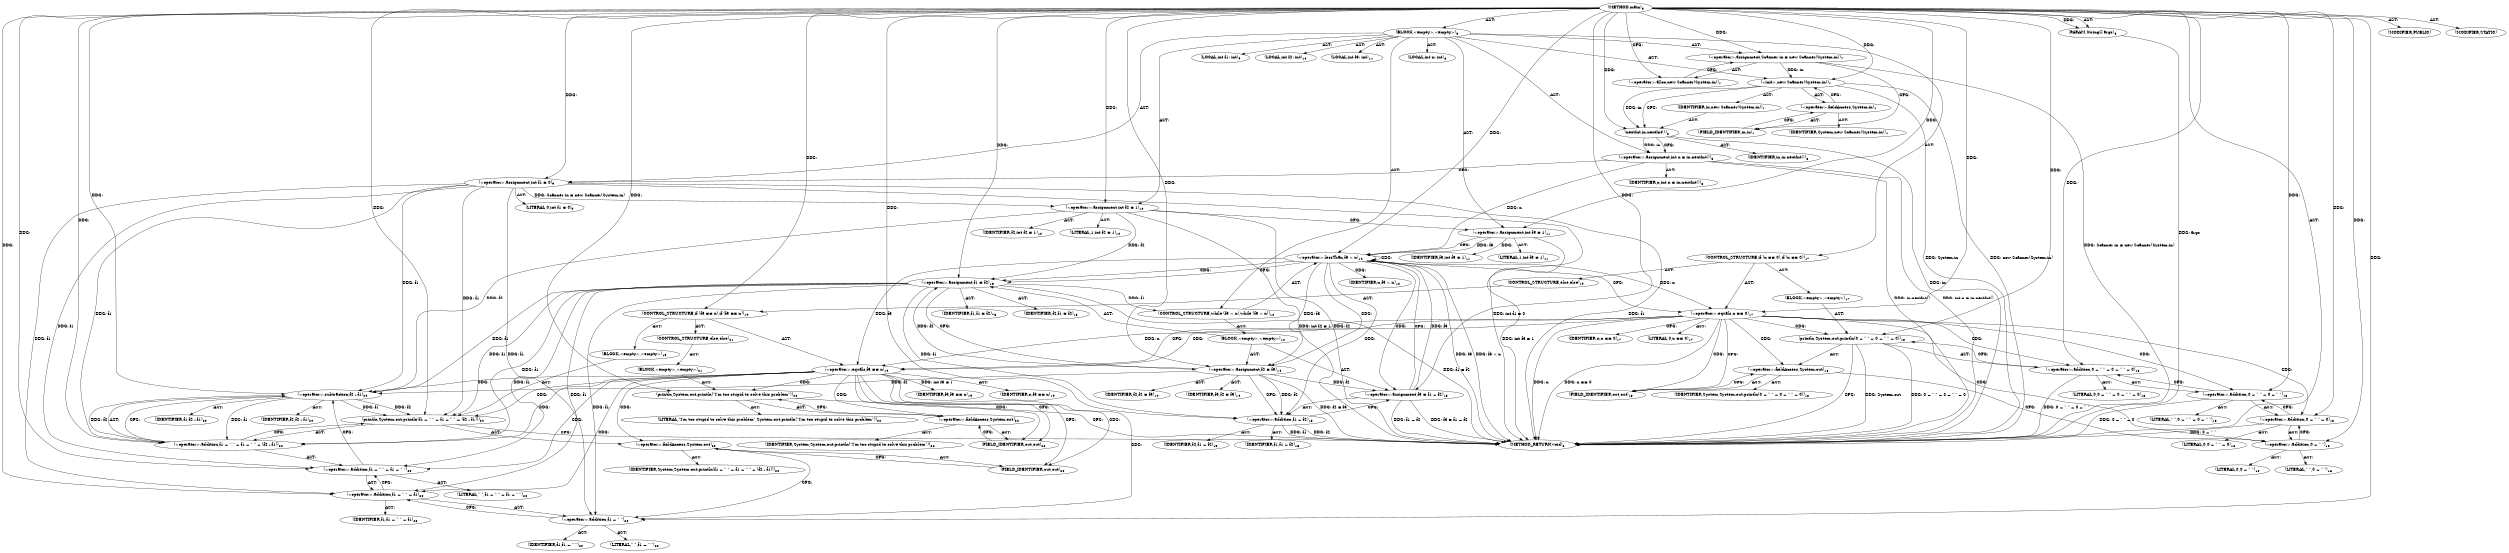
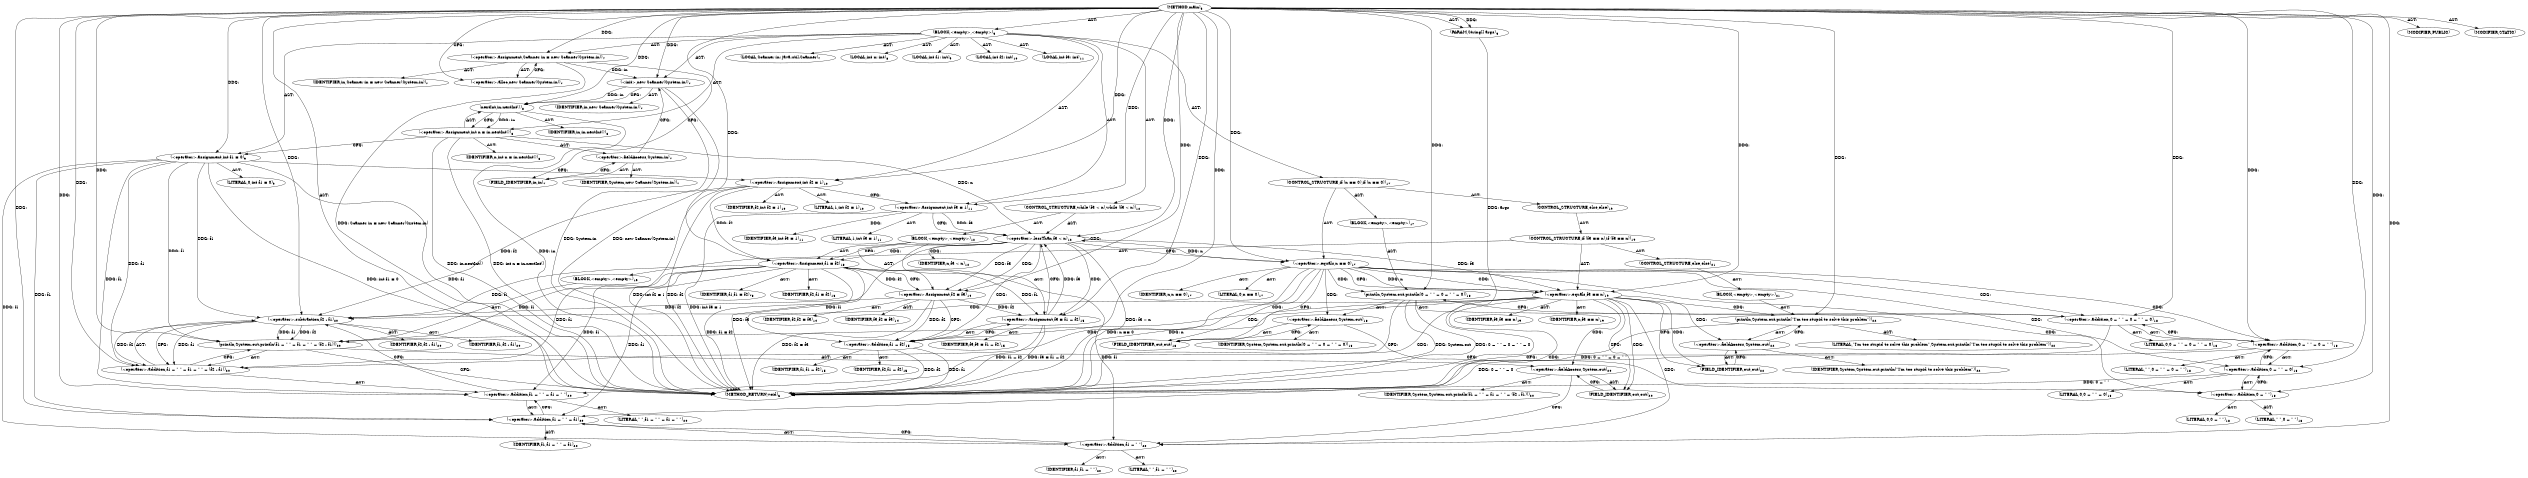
(1010, 14) -> (1656, 23)
none -> (781, 58)
none -> (371, 83)
(1812, 96) -> (549, 145)
(1685, 120) -> (468, 117)
(580, 195) -> (564, 170)
(1084, 287) -> (976, 277)
(1672, 326) -> (1245, 279)
none -> (973, 345)
(937, 383) -> (1546, 307)
